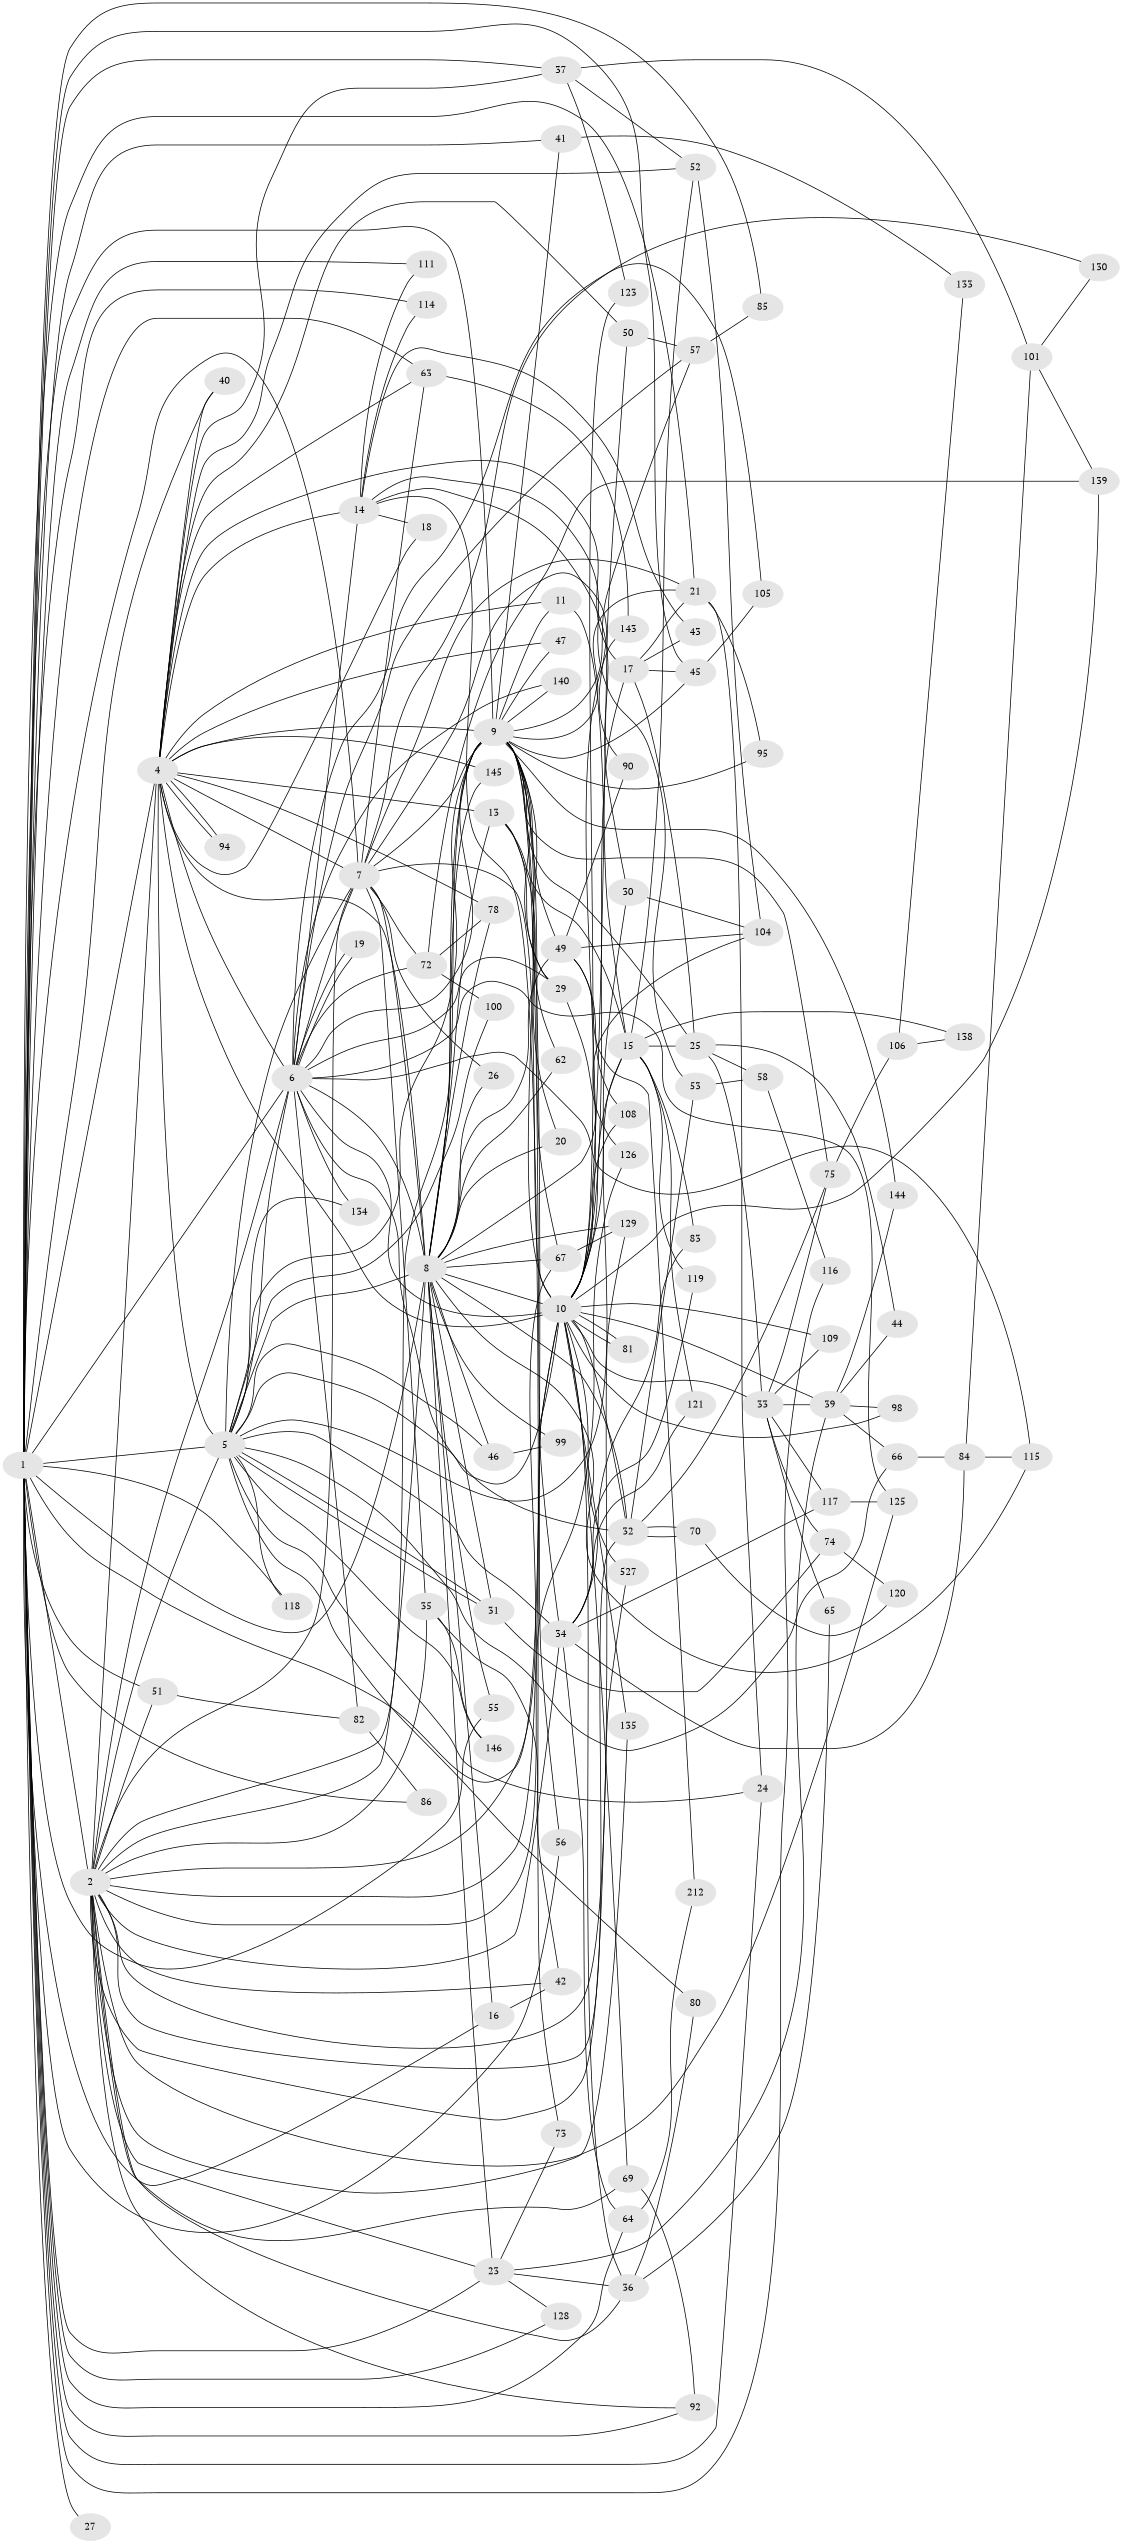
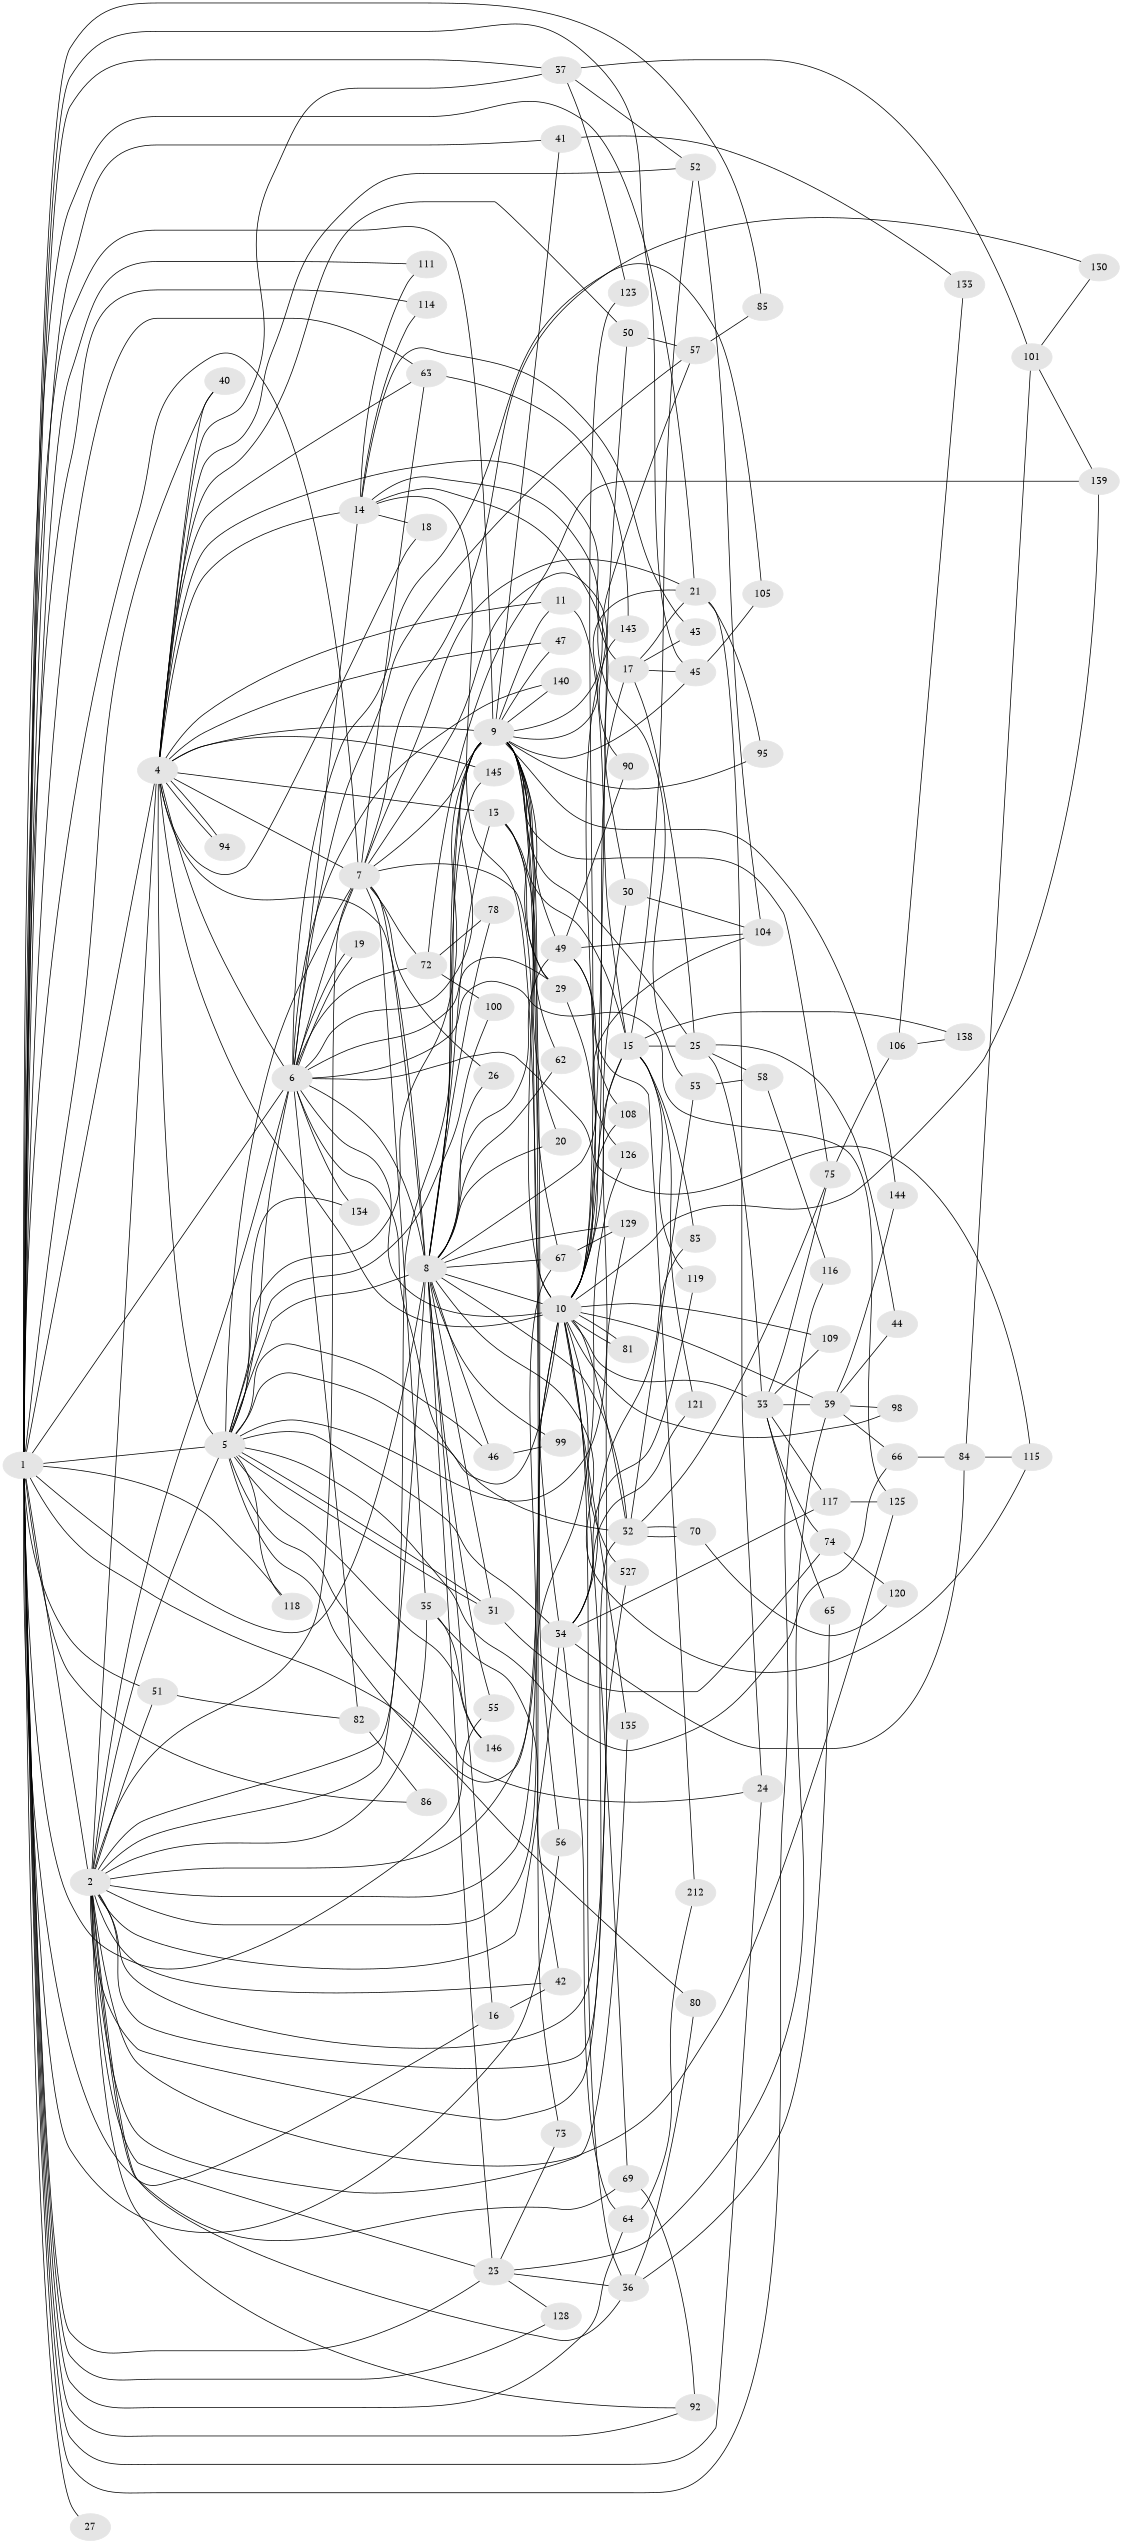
(308, 820) -> none
